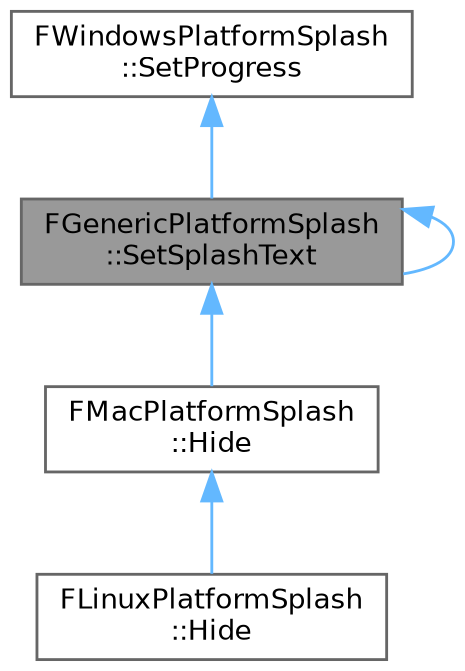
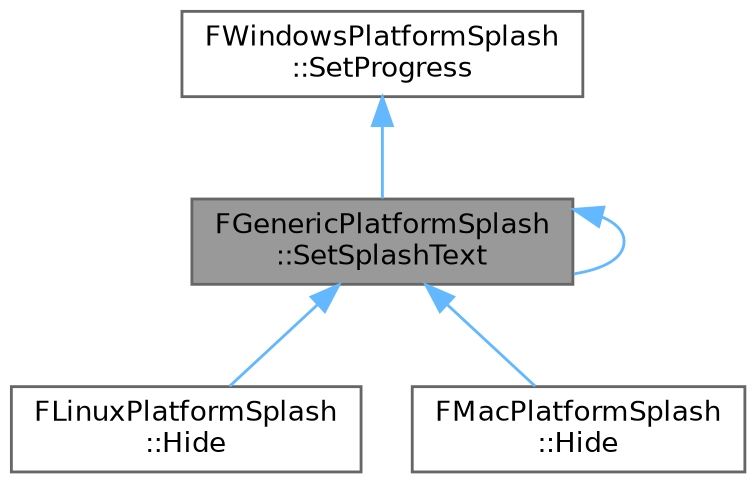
(212, 538) -> (274, 345)
